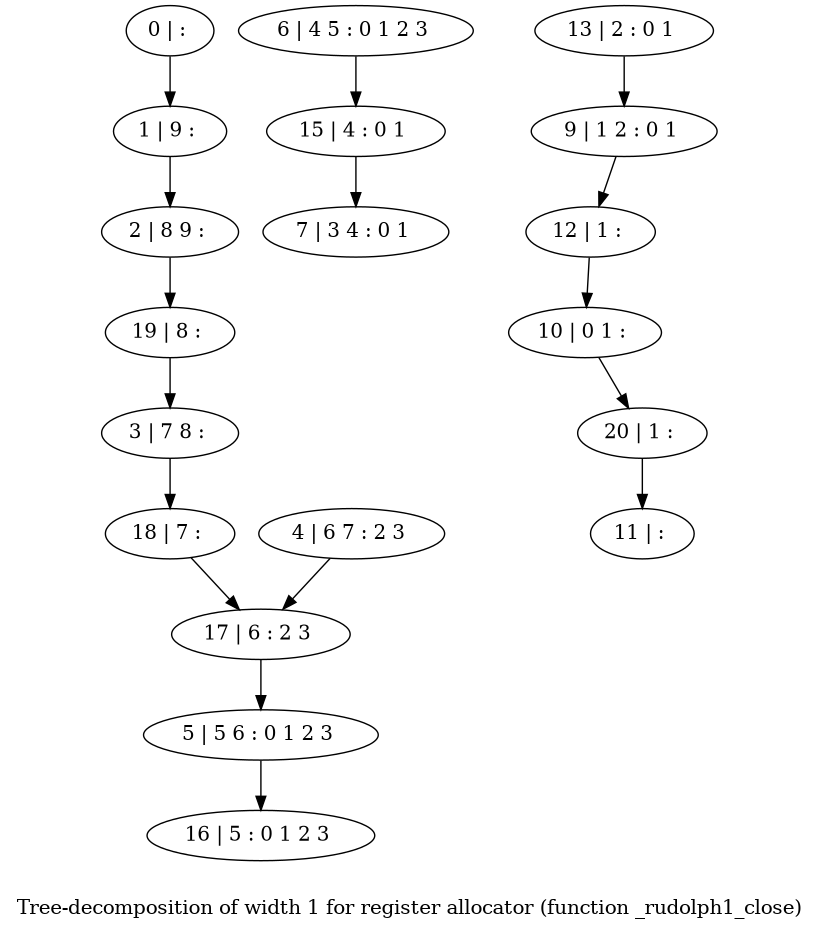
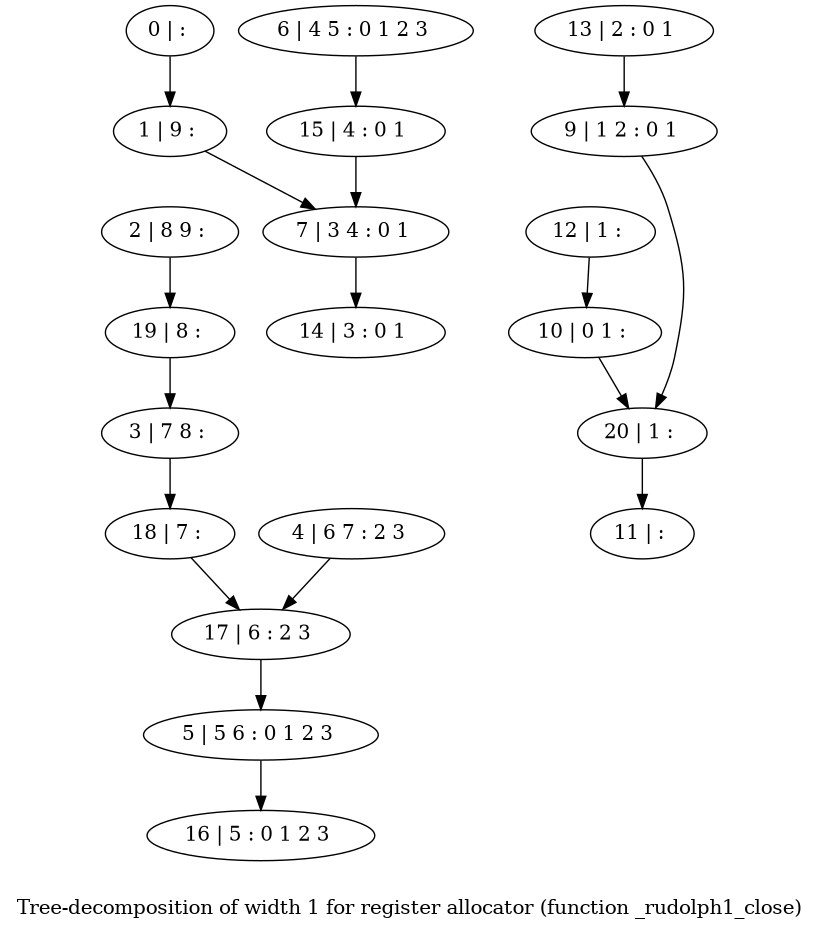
(170, 175) -> (254, 177)
(610, 175) -> (683, 273)
none -> (356, 333)
